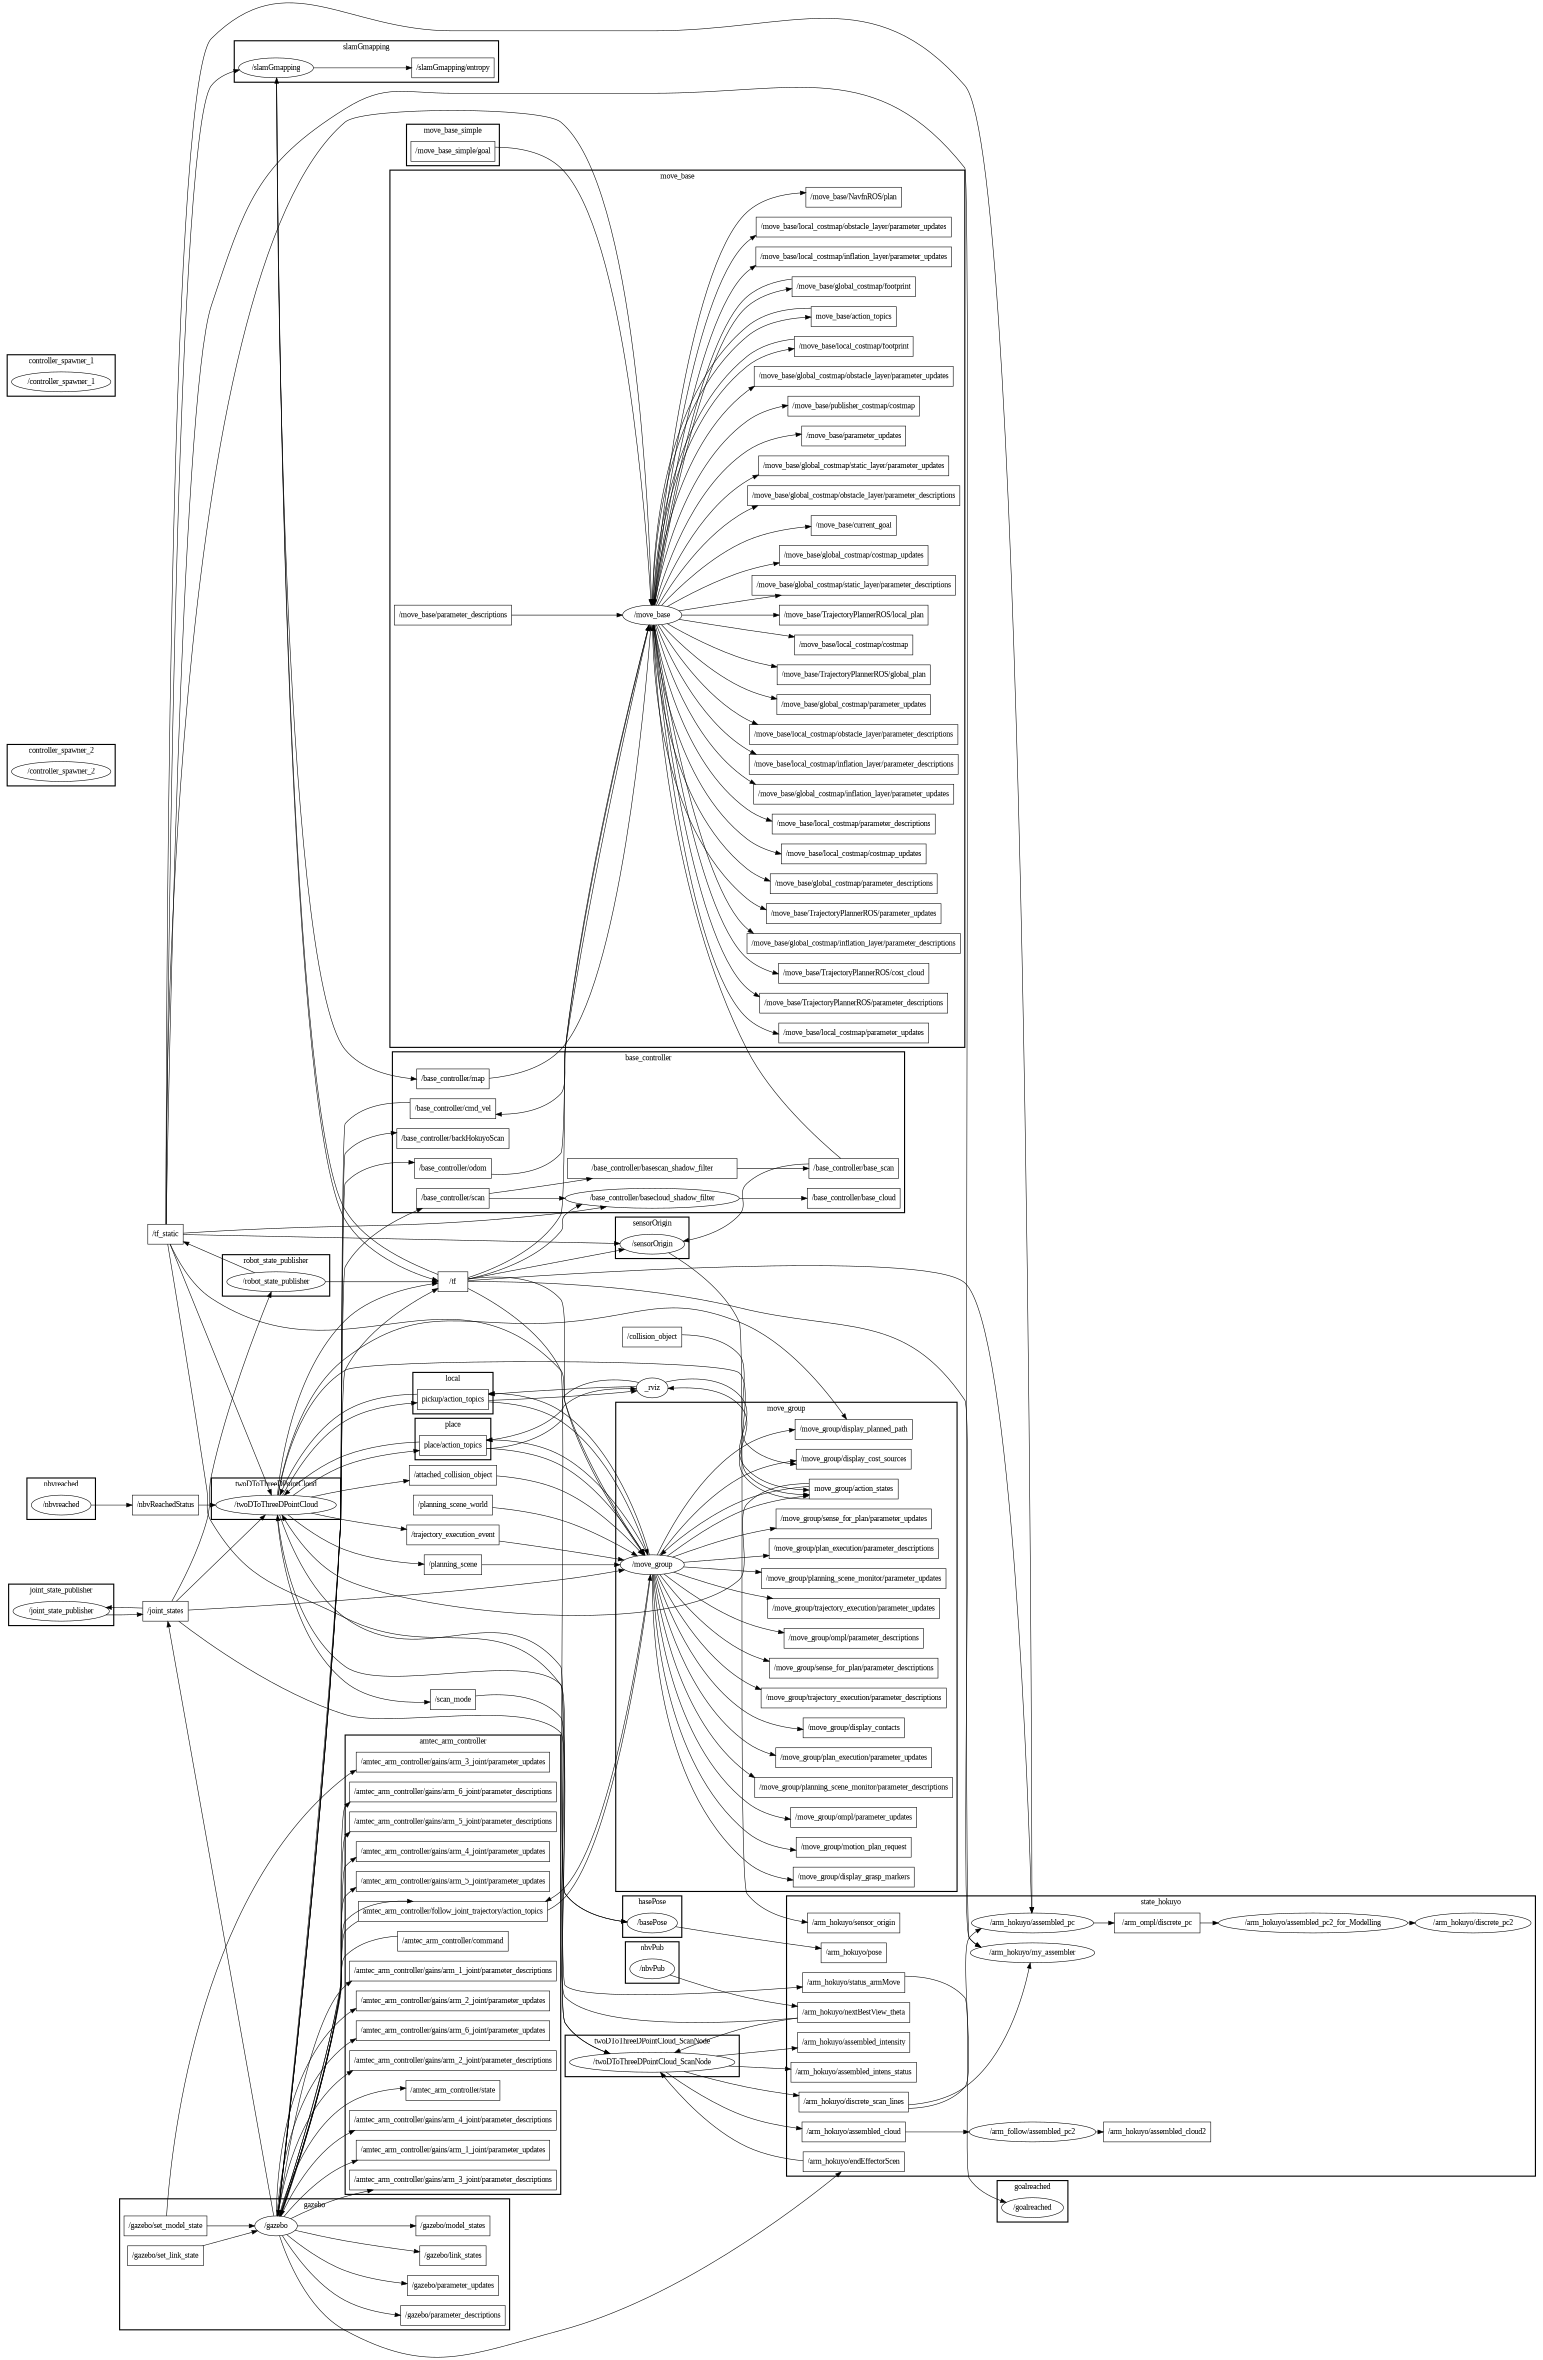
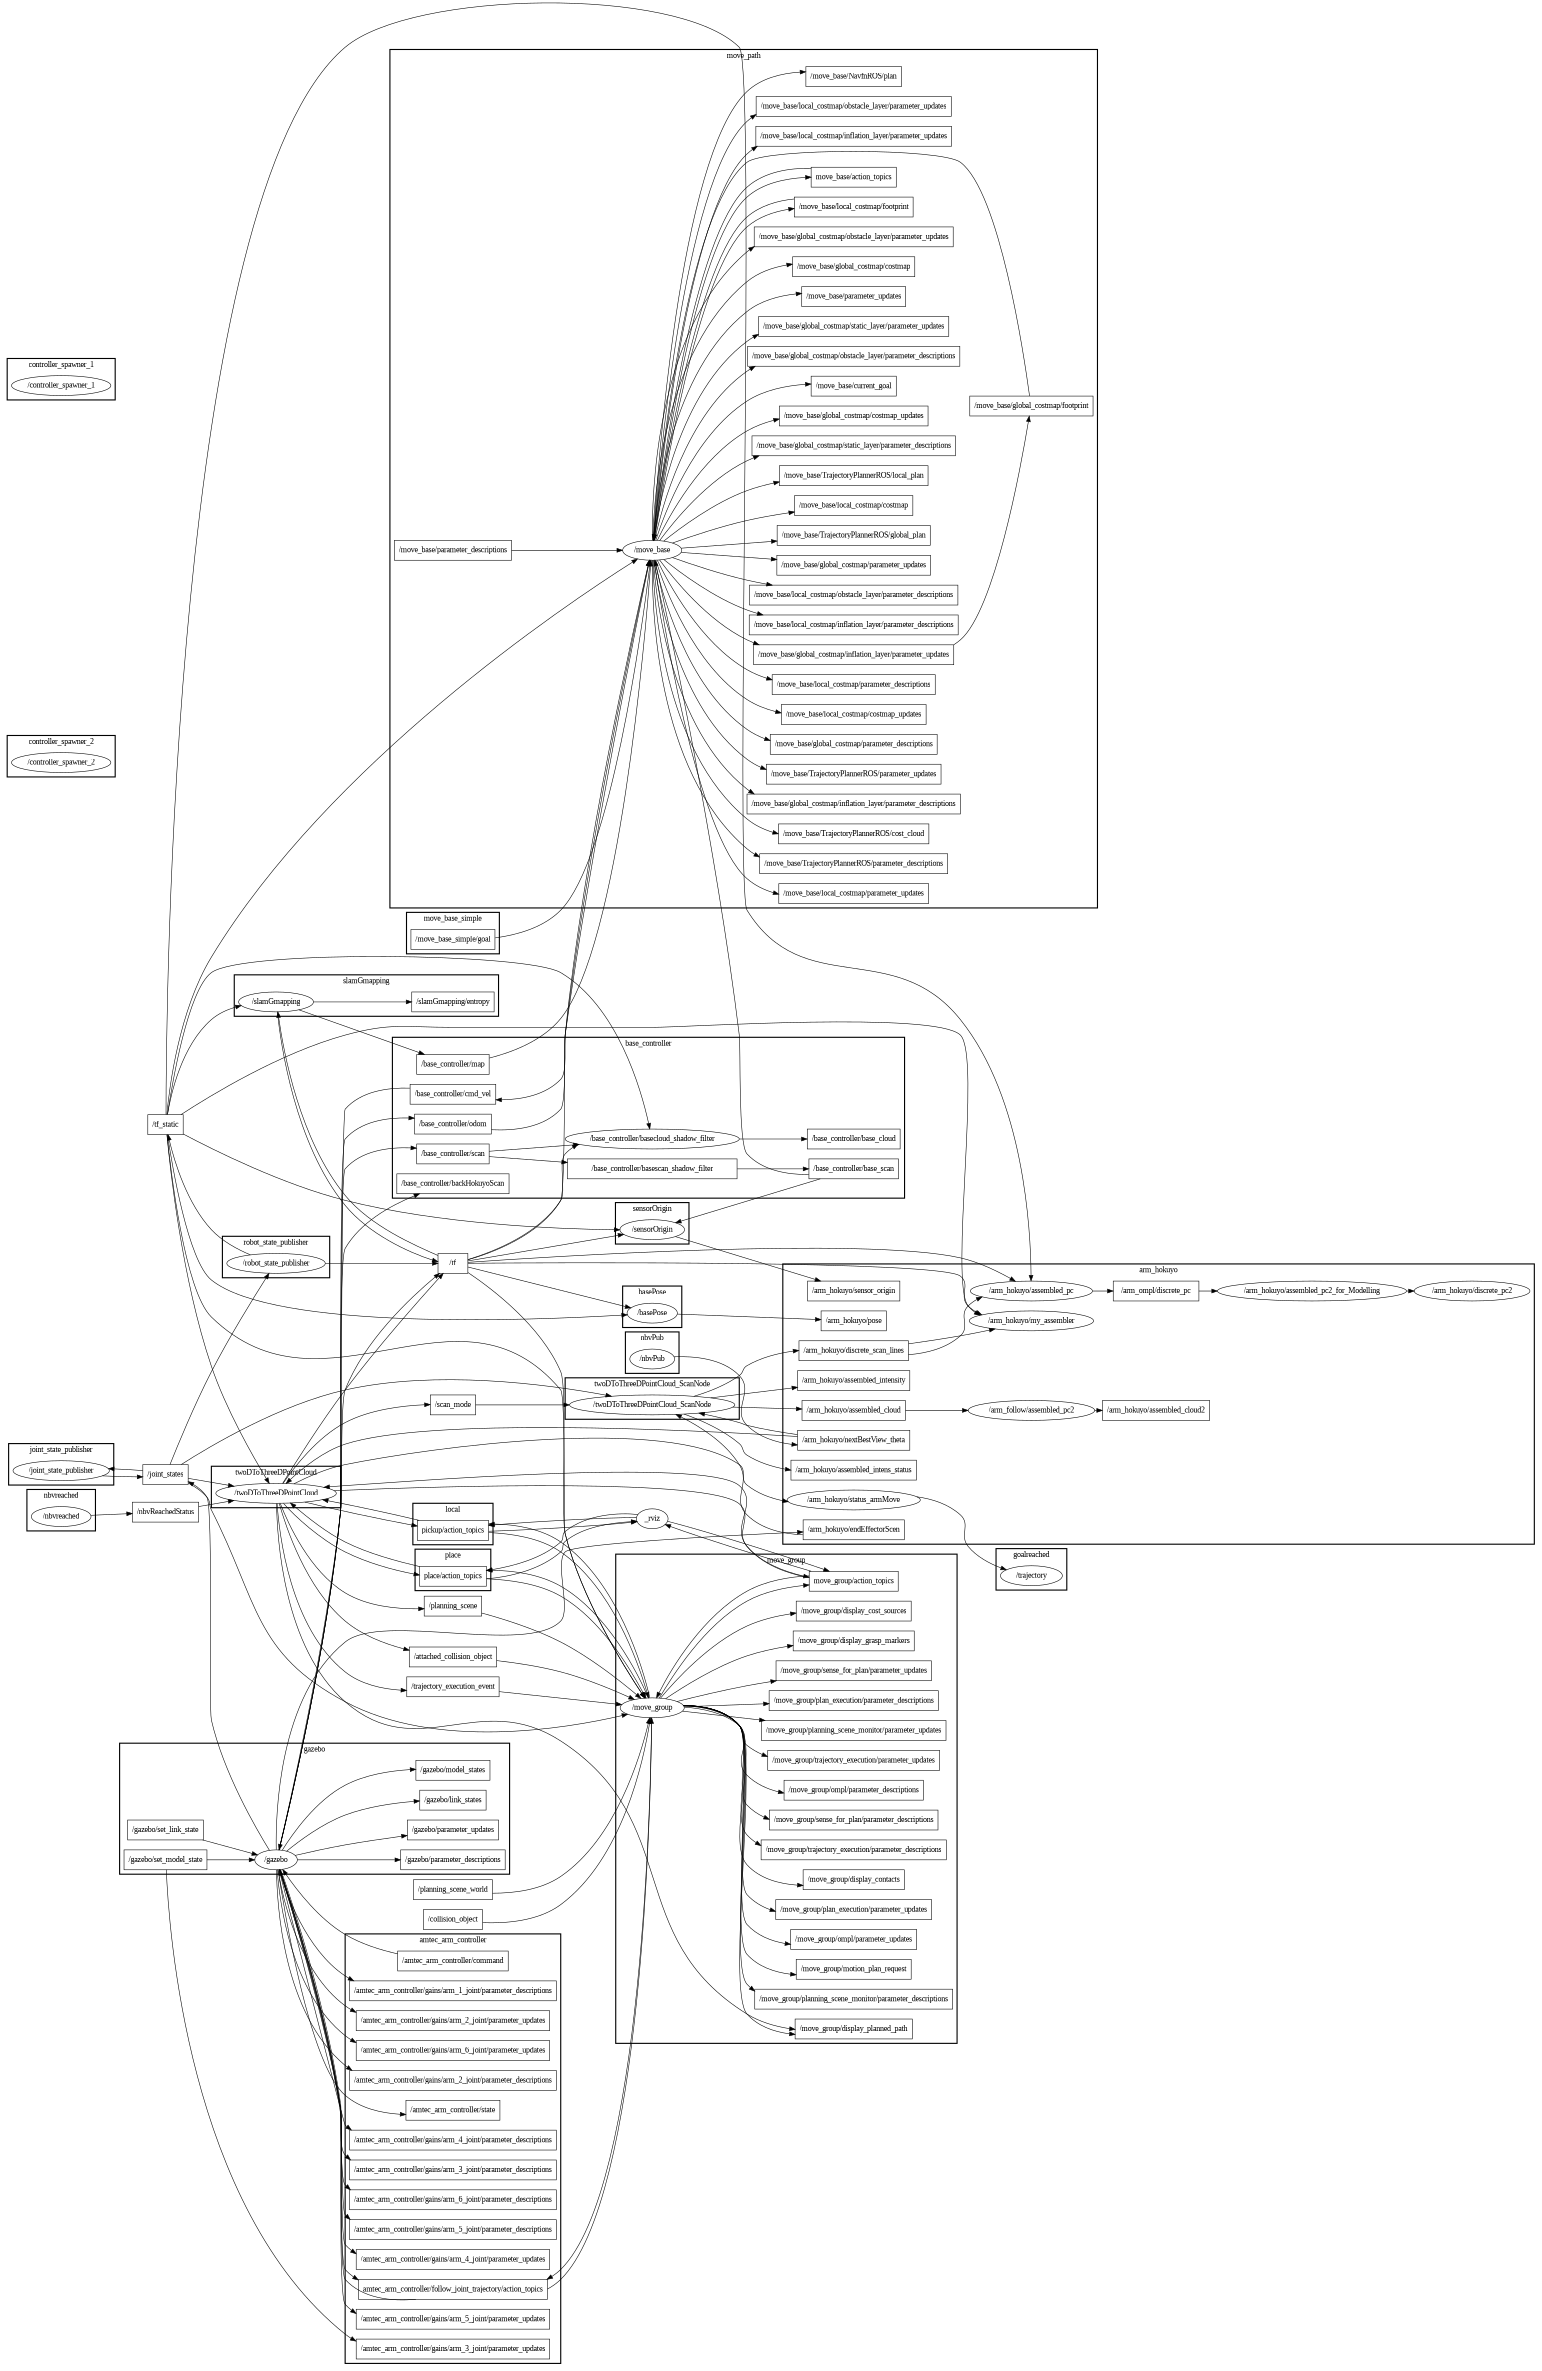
(677, 177) -> (744, 56)
(722, 345) -> (1004, 539)
(854, 406) -> (854, 267)
(734, 1350) -> (602, 1858)
(854, 1489) -> (854, 1581)
(1161, 1902) -> (1159, 1270)
(854, 1983) -> (854, 1500)
(453, 2150) -> none
(1033, 2208) -> (1031, 1576)
